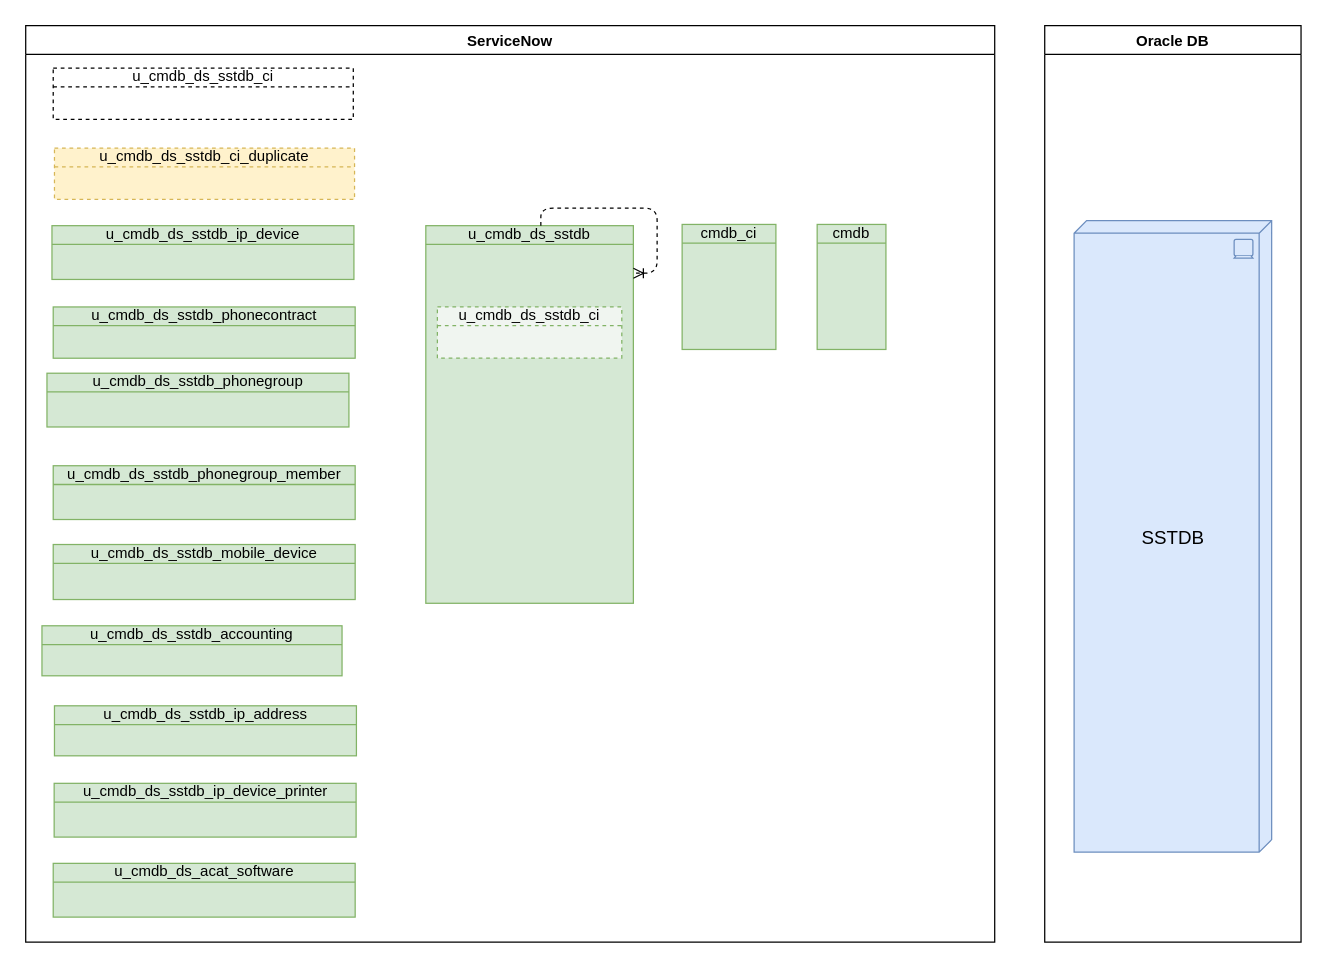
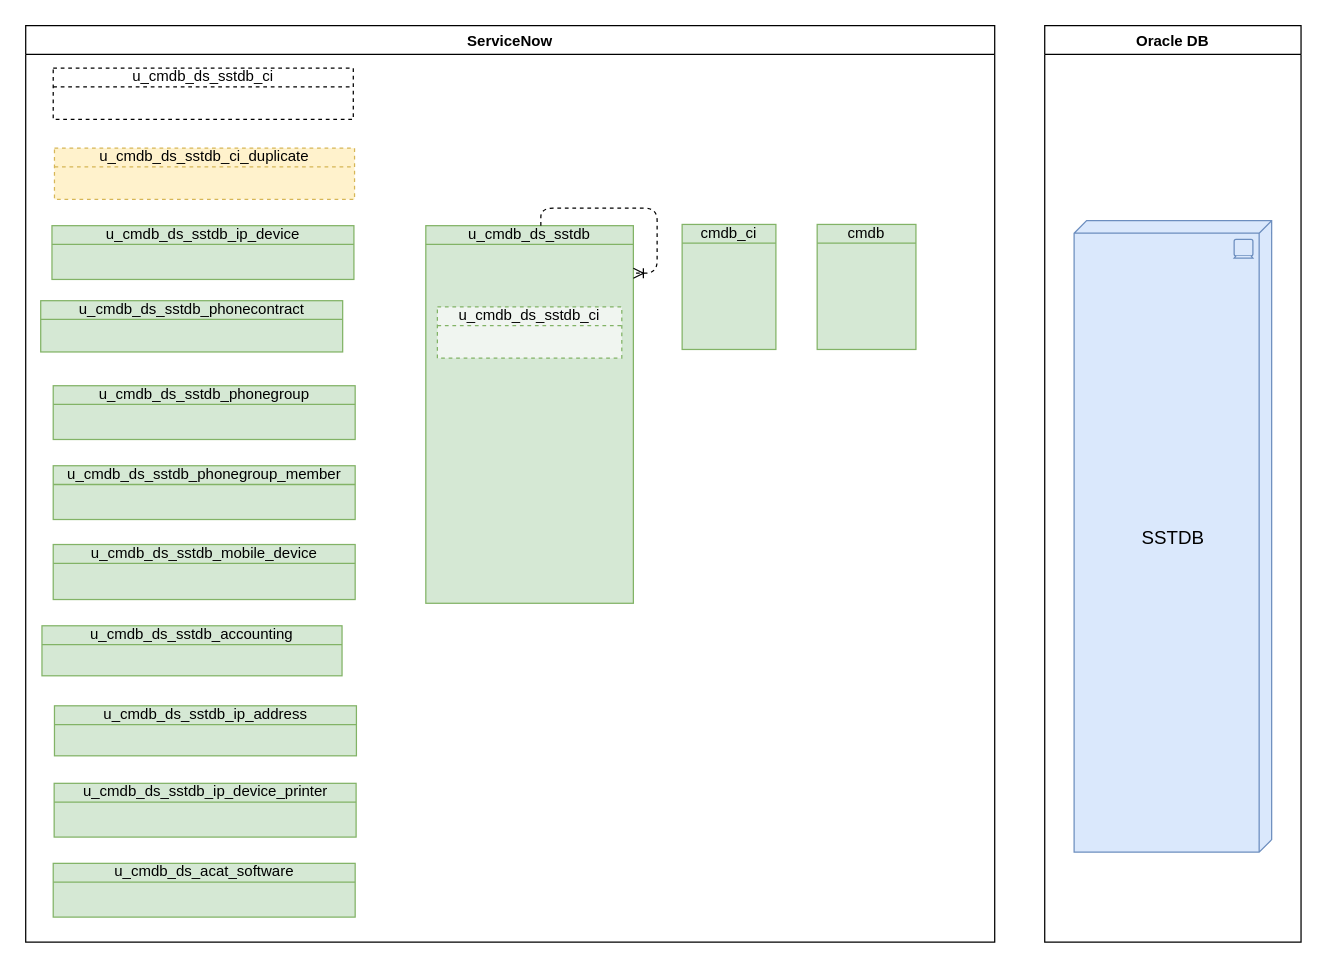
(851, 287) -> (866, 287)
(204, 333) -> (192, 326)
(198, 400) -> (204, 413)
